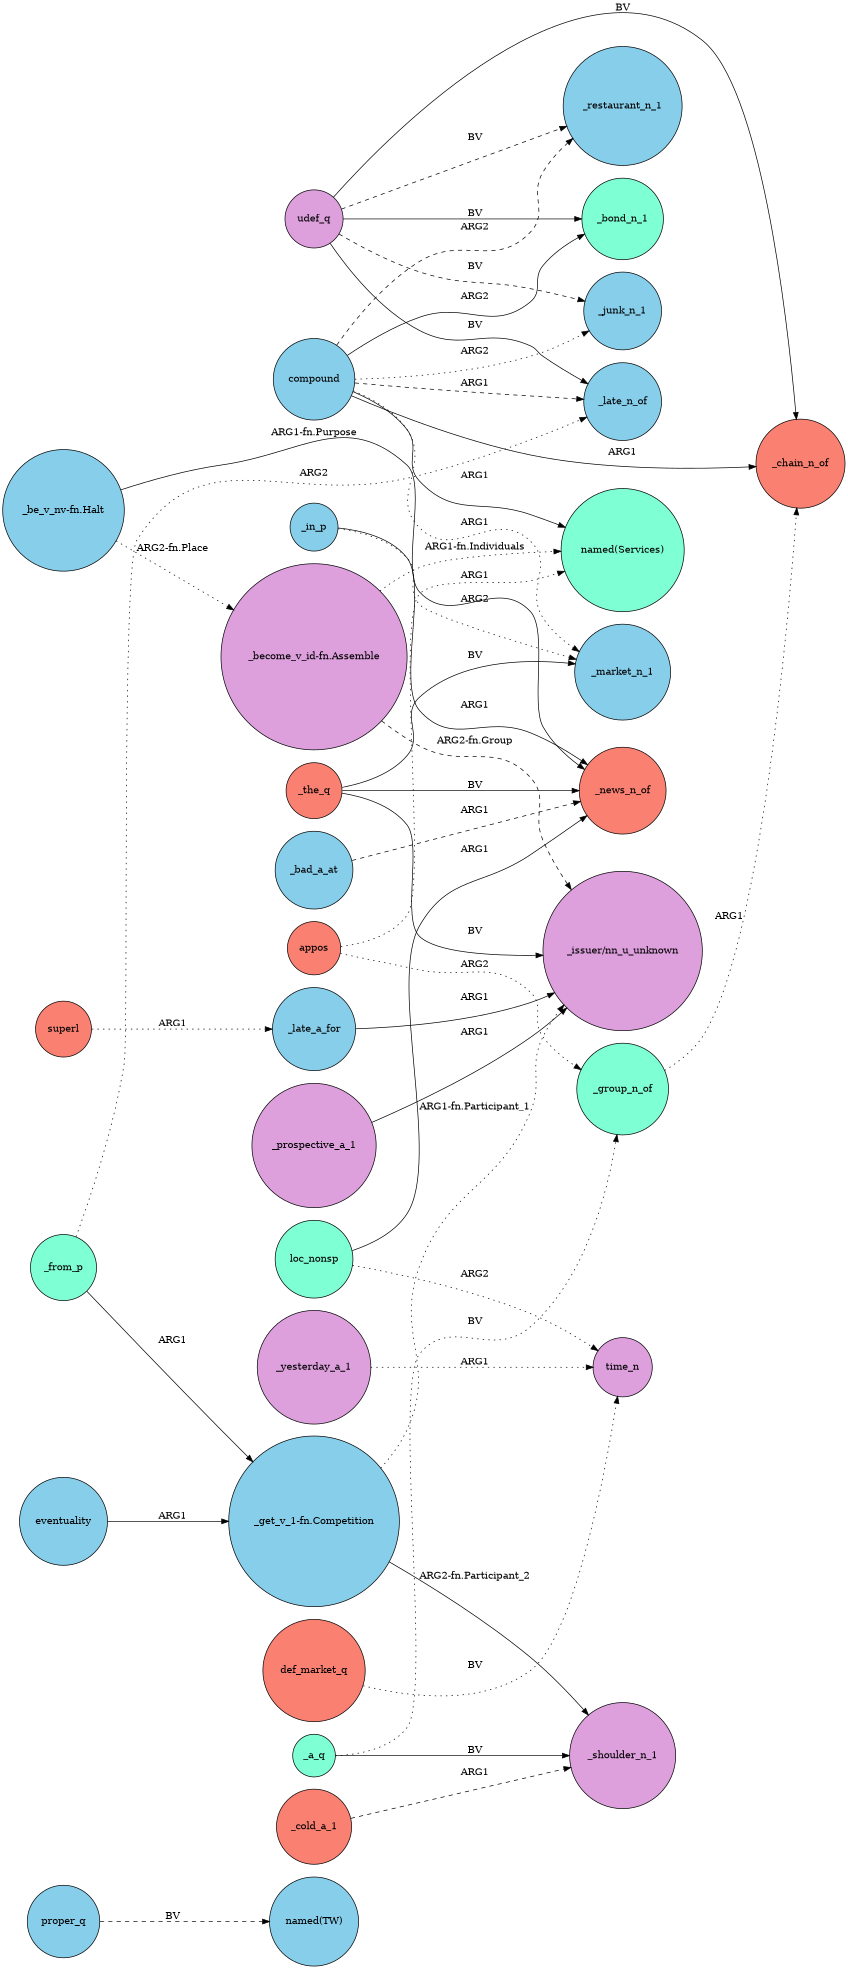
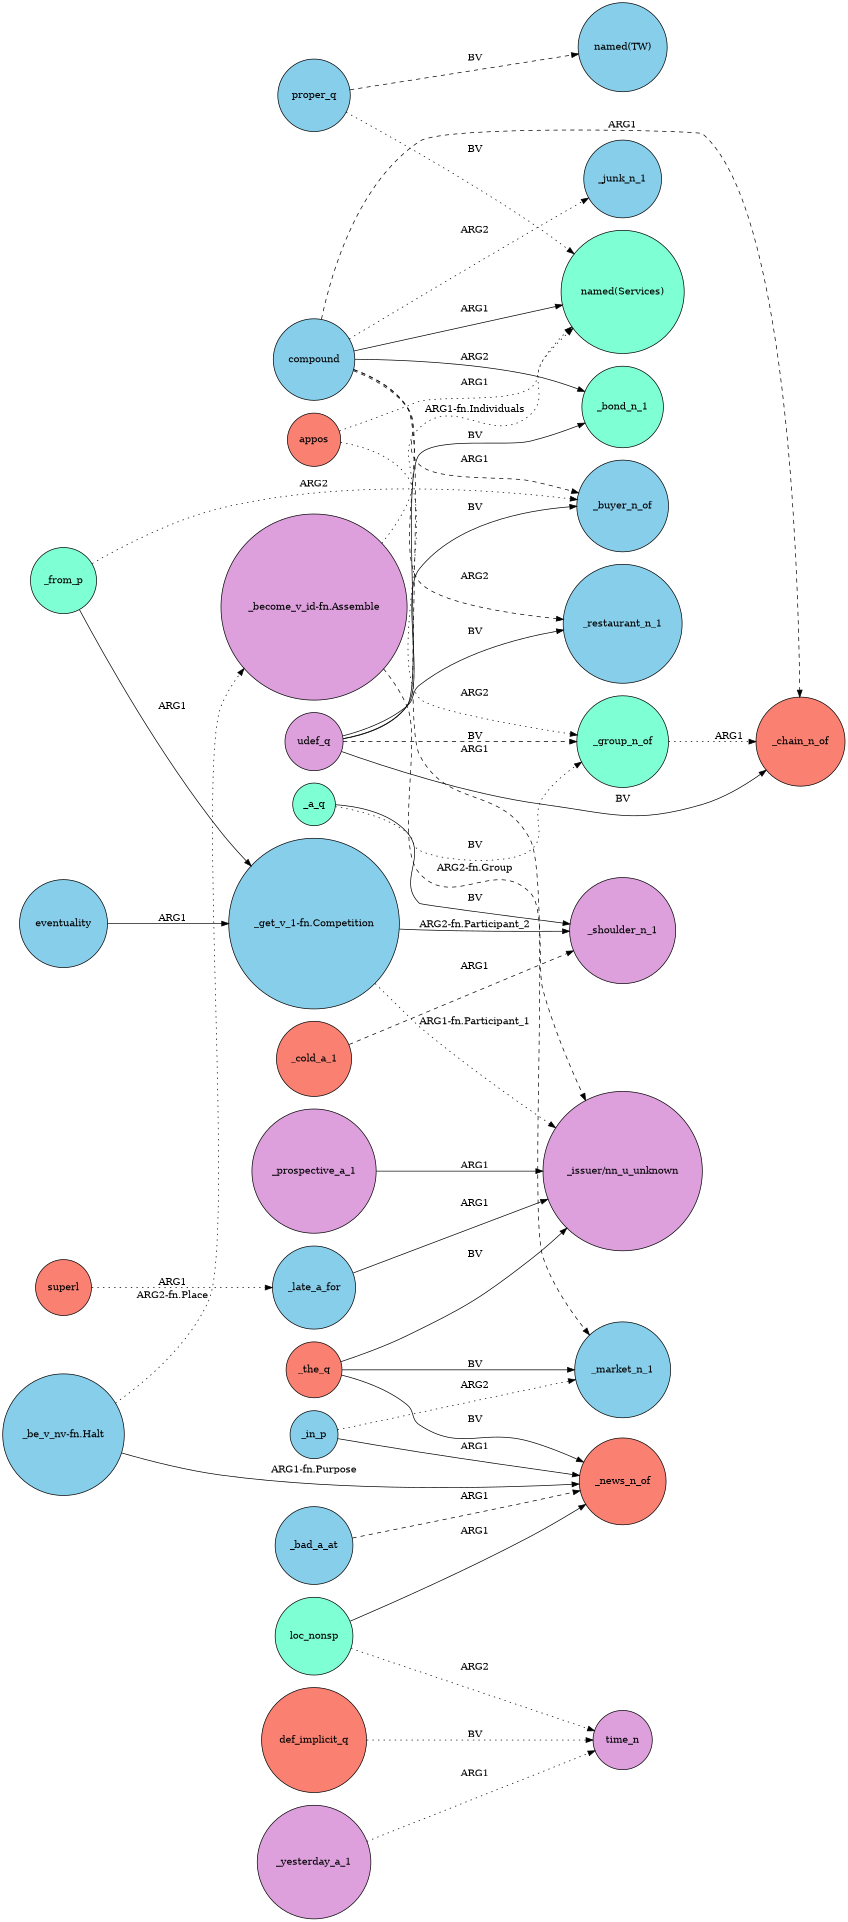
(451, 169) -> (441, 671)
none -> (460, 177)
(455, 280) -> (456, 742)
(623, 402) -> (623, 506)
(545, 458) -> (726, 166)
(452, 539) -> (513, 818)
(314, 1671) -> (314, 1740)
